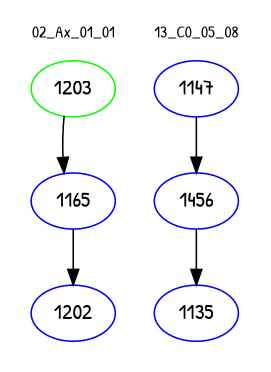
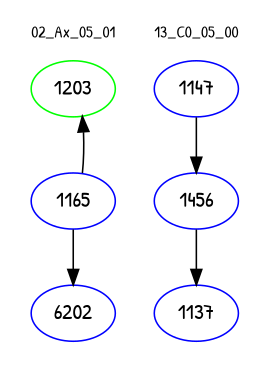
(74, 34) -> (74, 34)
(197, 34) -> (197, 34)
(63, 137) -> (84, 153)
(73, 313) -> (73, 313)
(196, 313) -> (196, 313)
